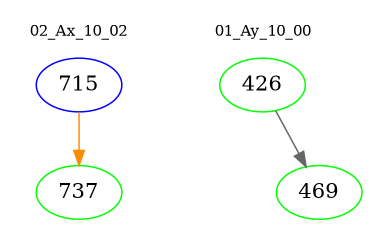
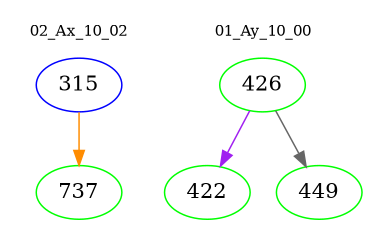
(79, 85) -> (79, 85)
none -> (207, 192)
(319, 192) -> (319, 192)
